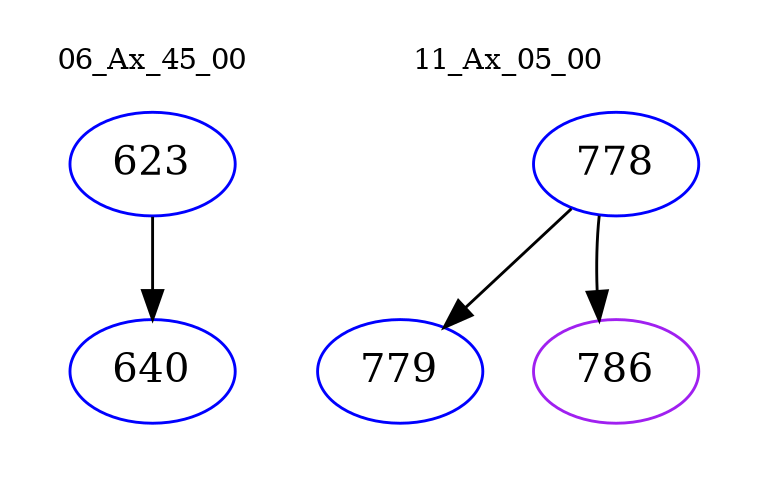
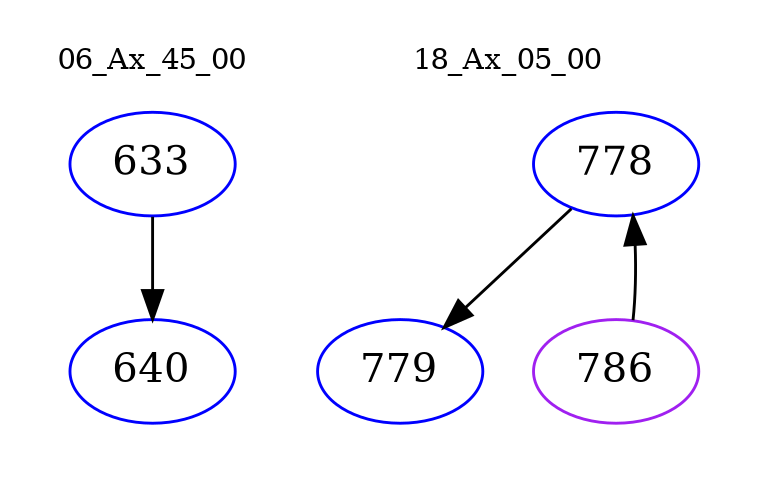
(508, 62) -> (508, 62)
(153, 164) -> (153, 164)
(597, 253) -> (635, 283)
